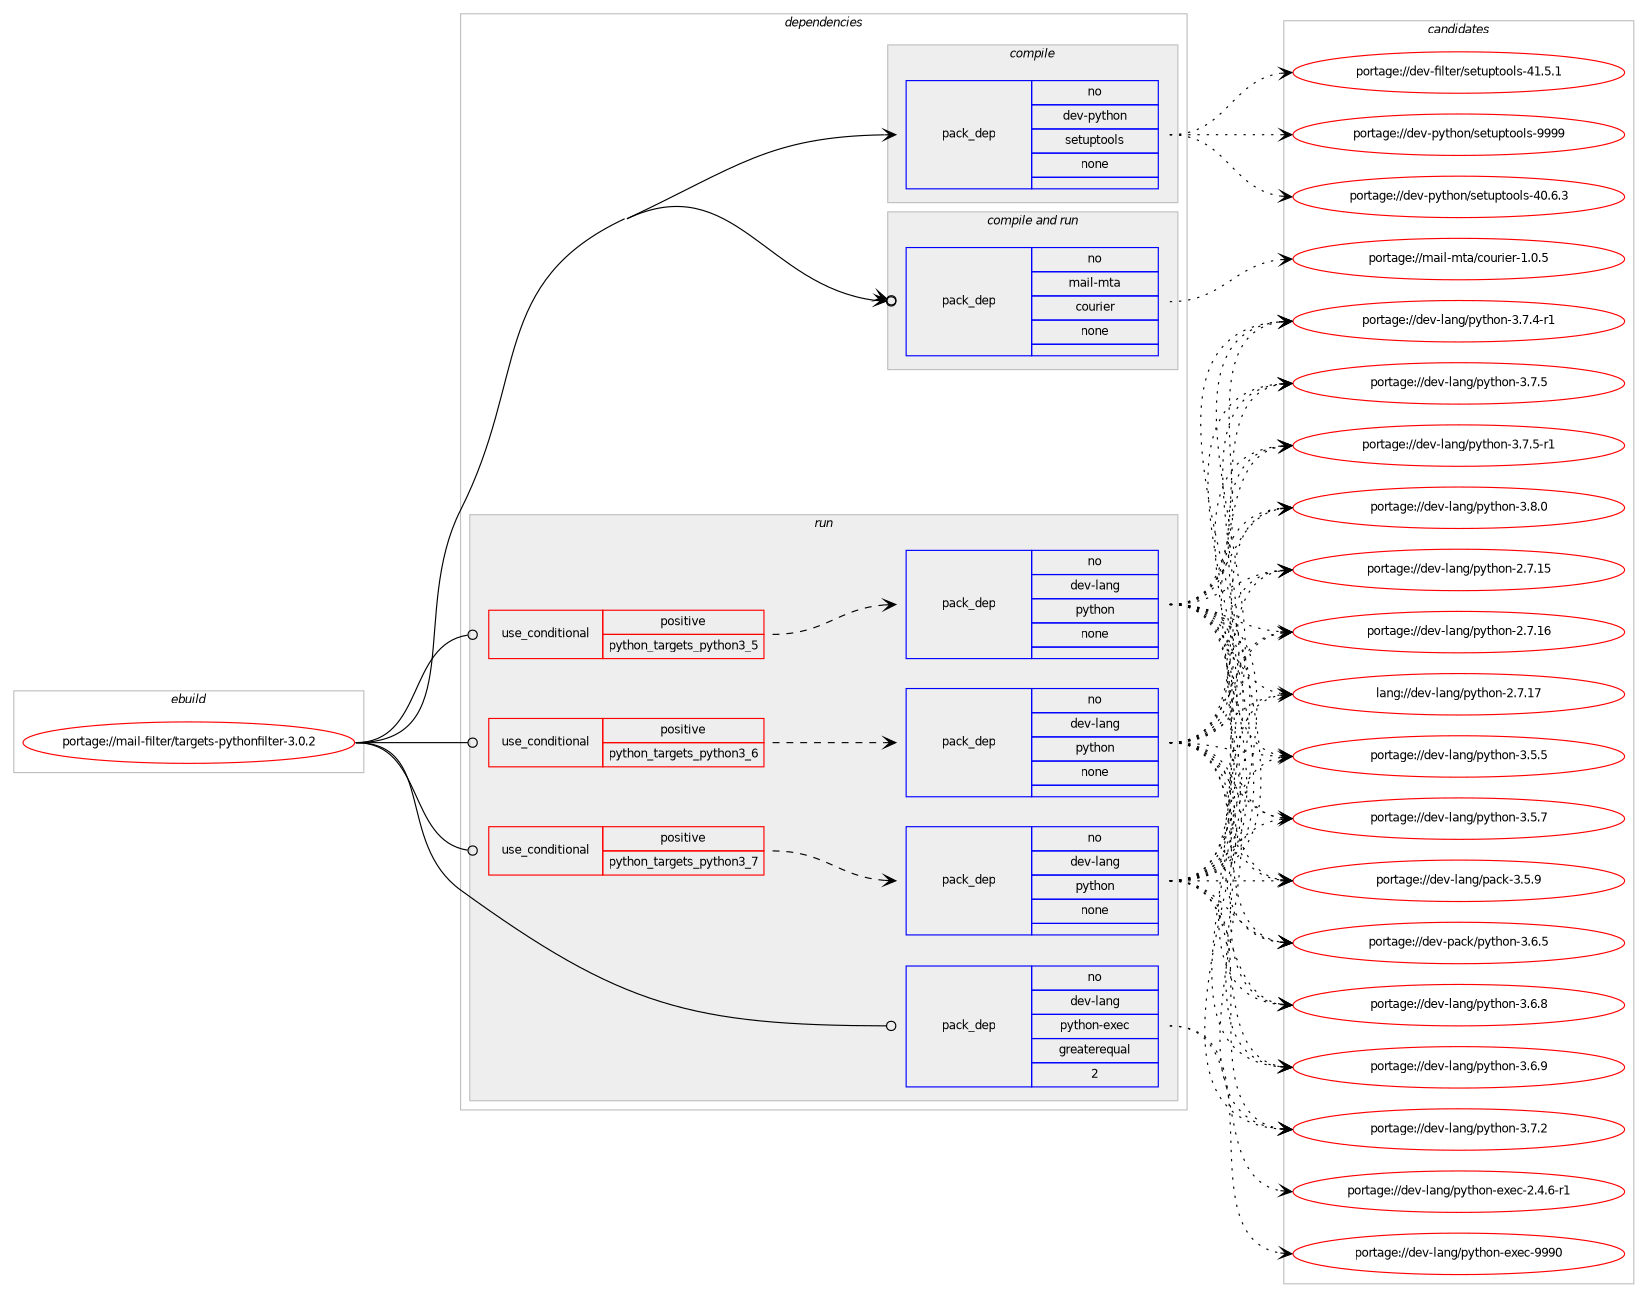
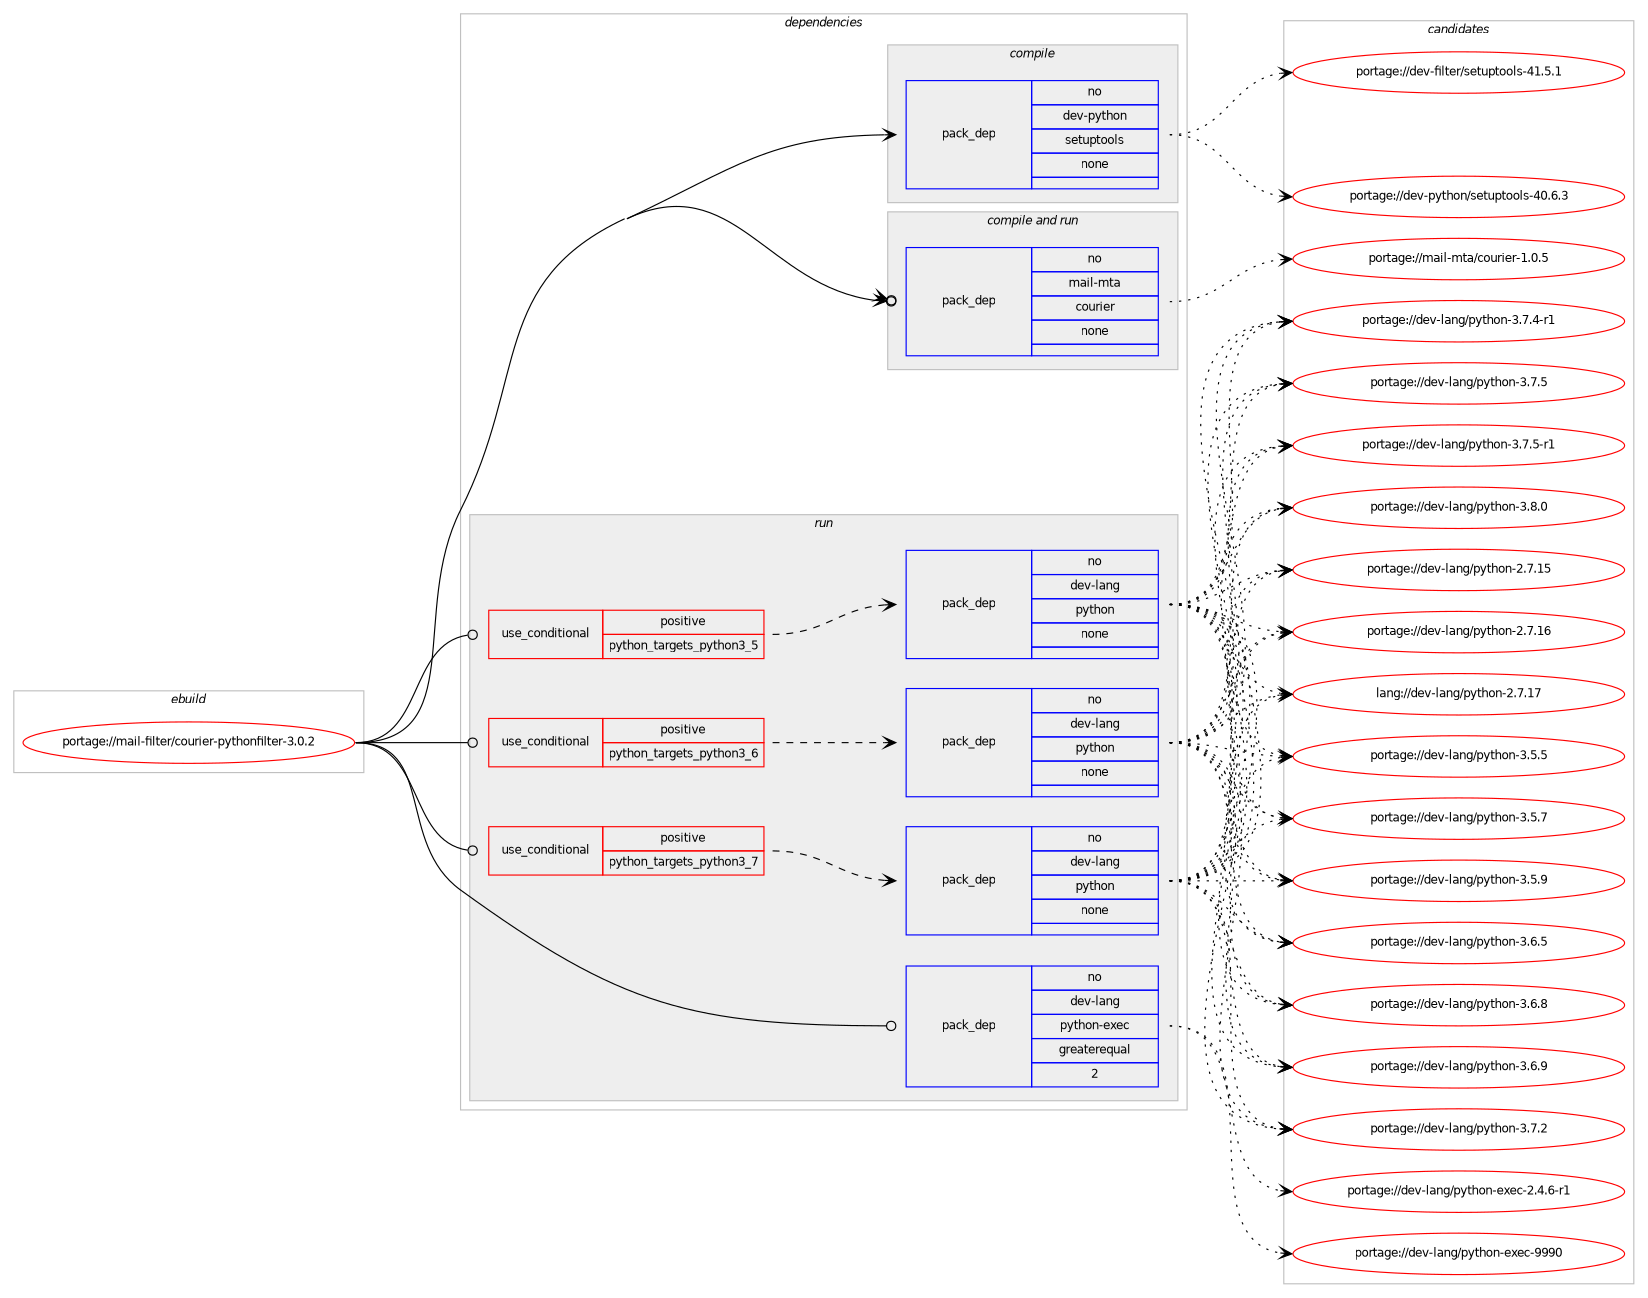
(1459, 135) -> none
(189, 743) -> (189, 743)
(1459, 881) -> (1459, 881)
(1459, 943) -> (1459, 943)
